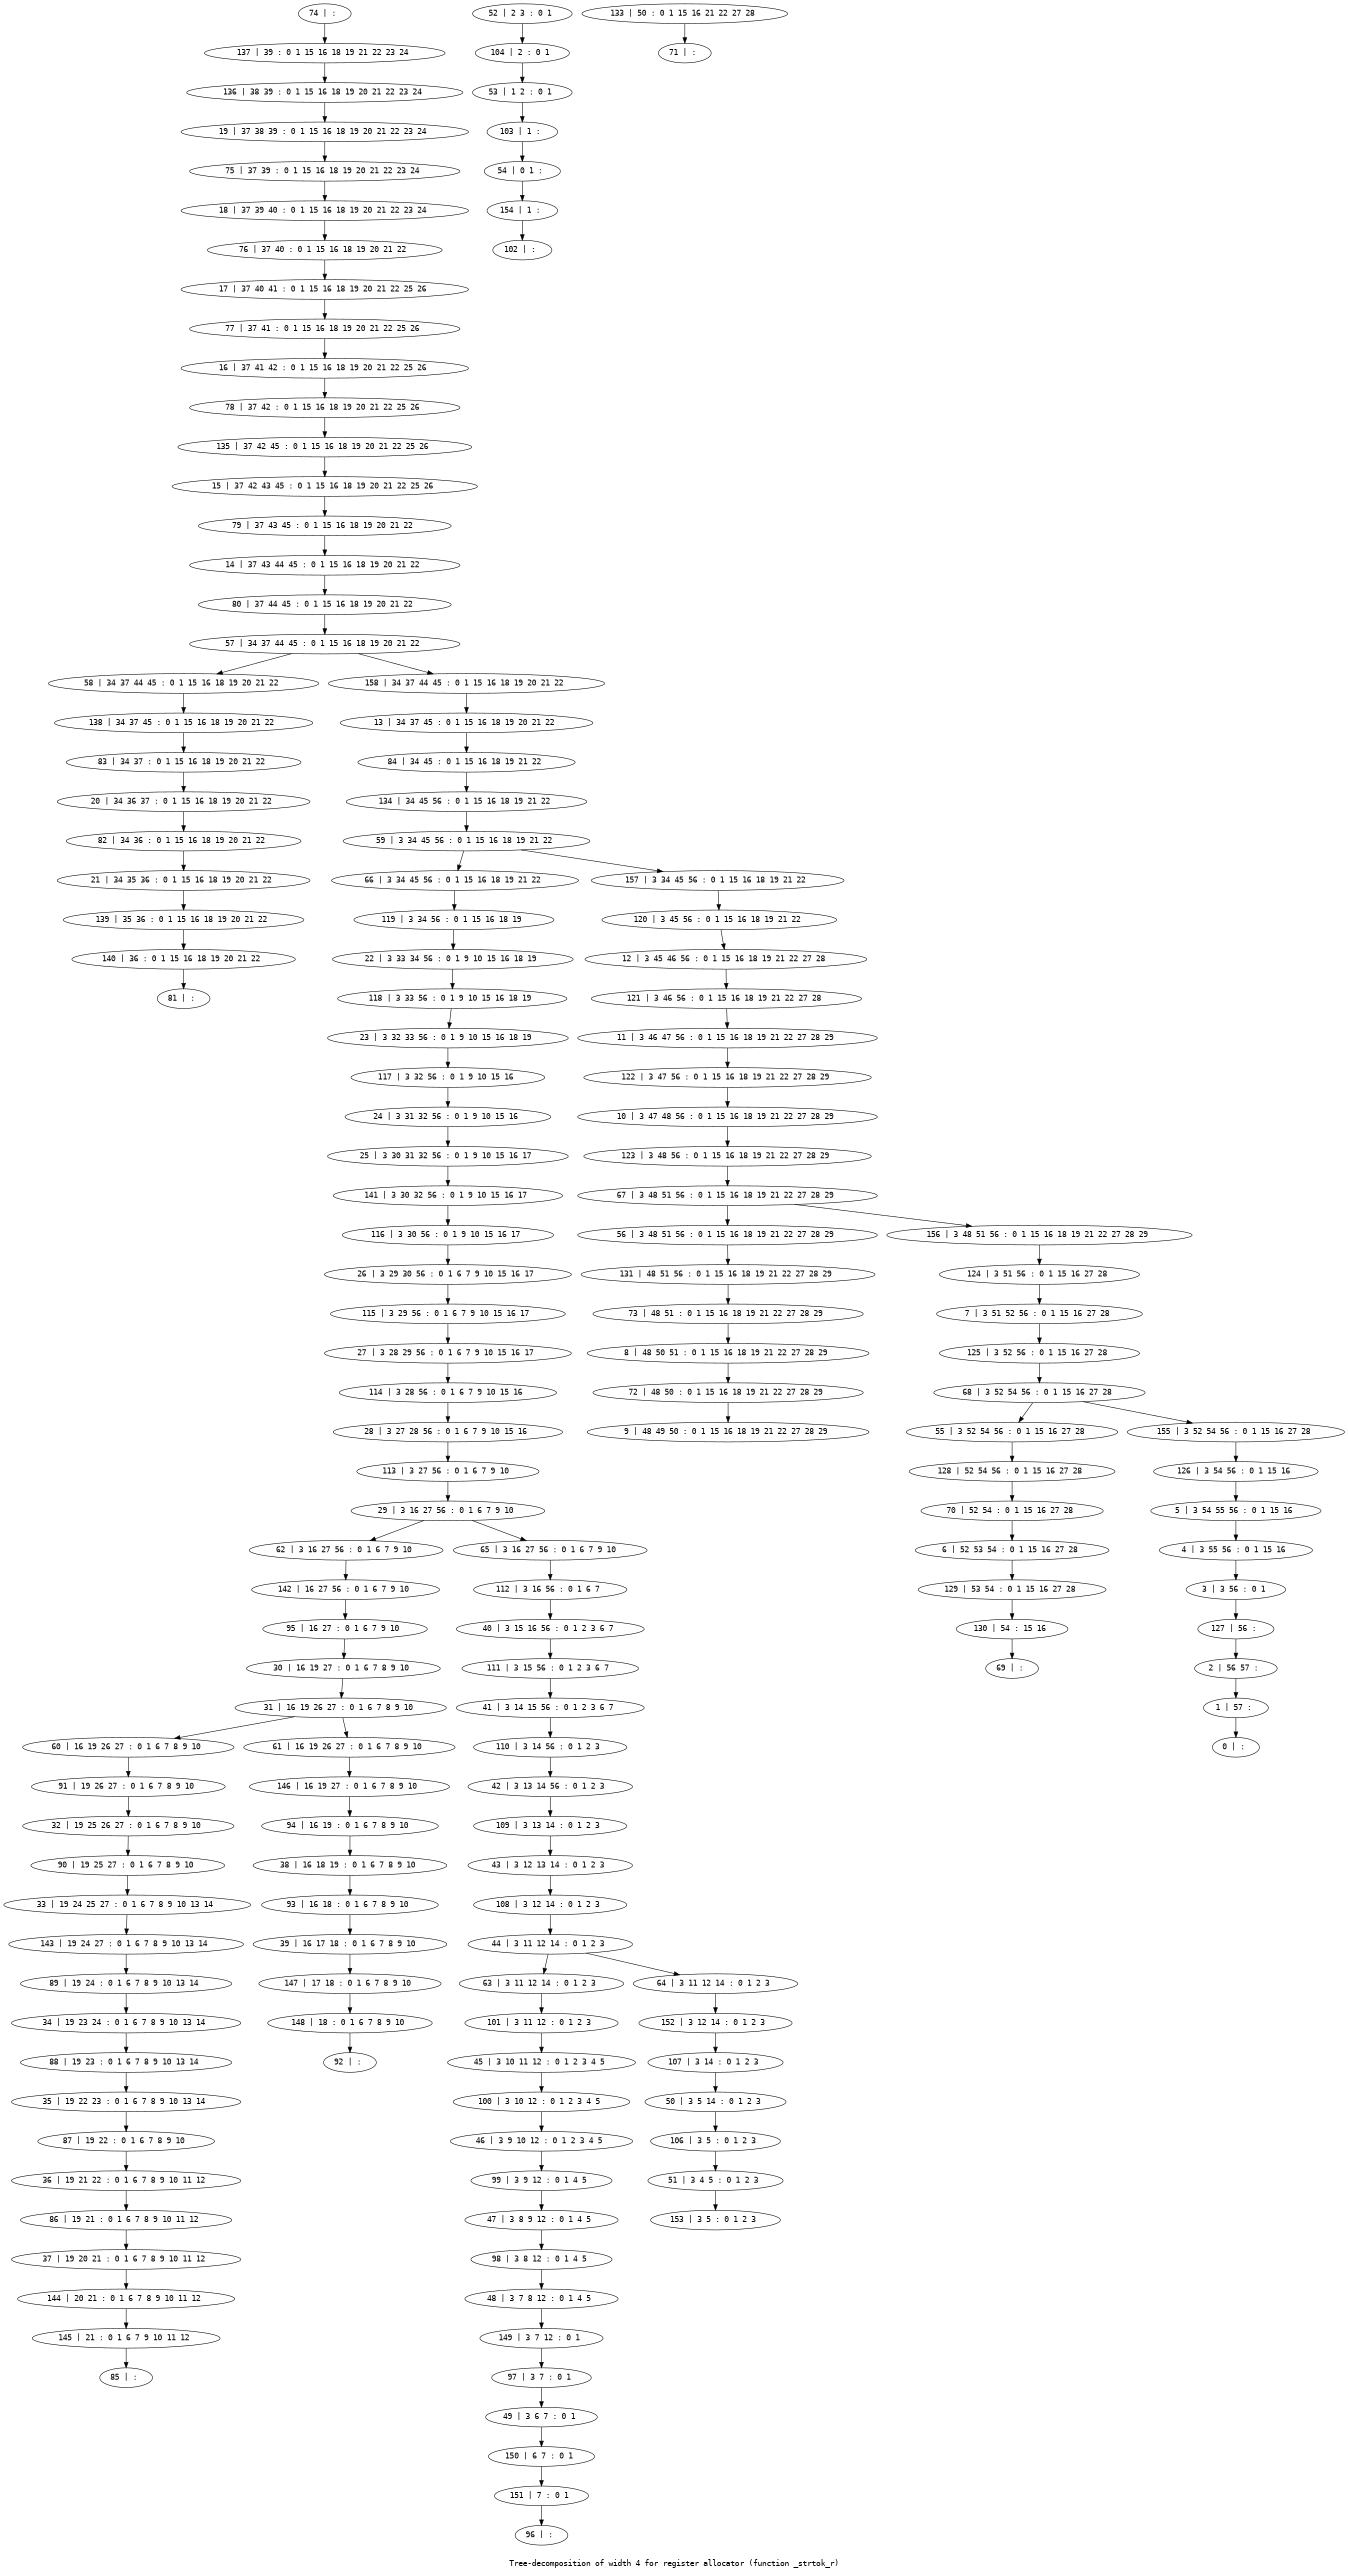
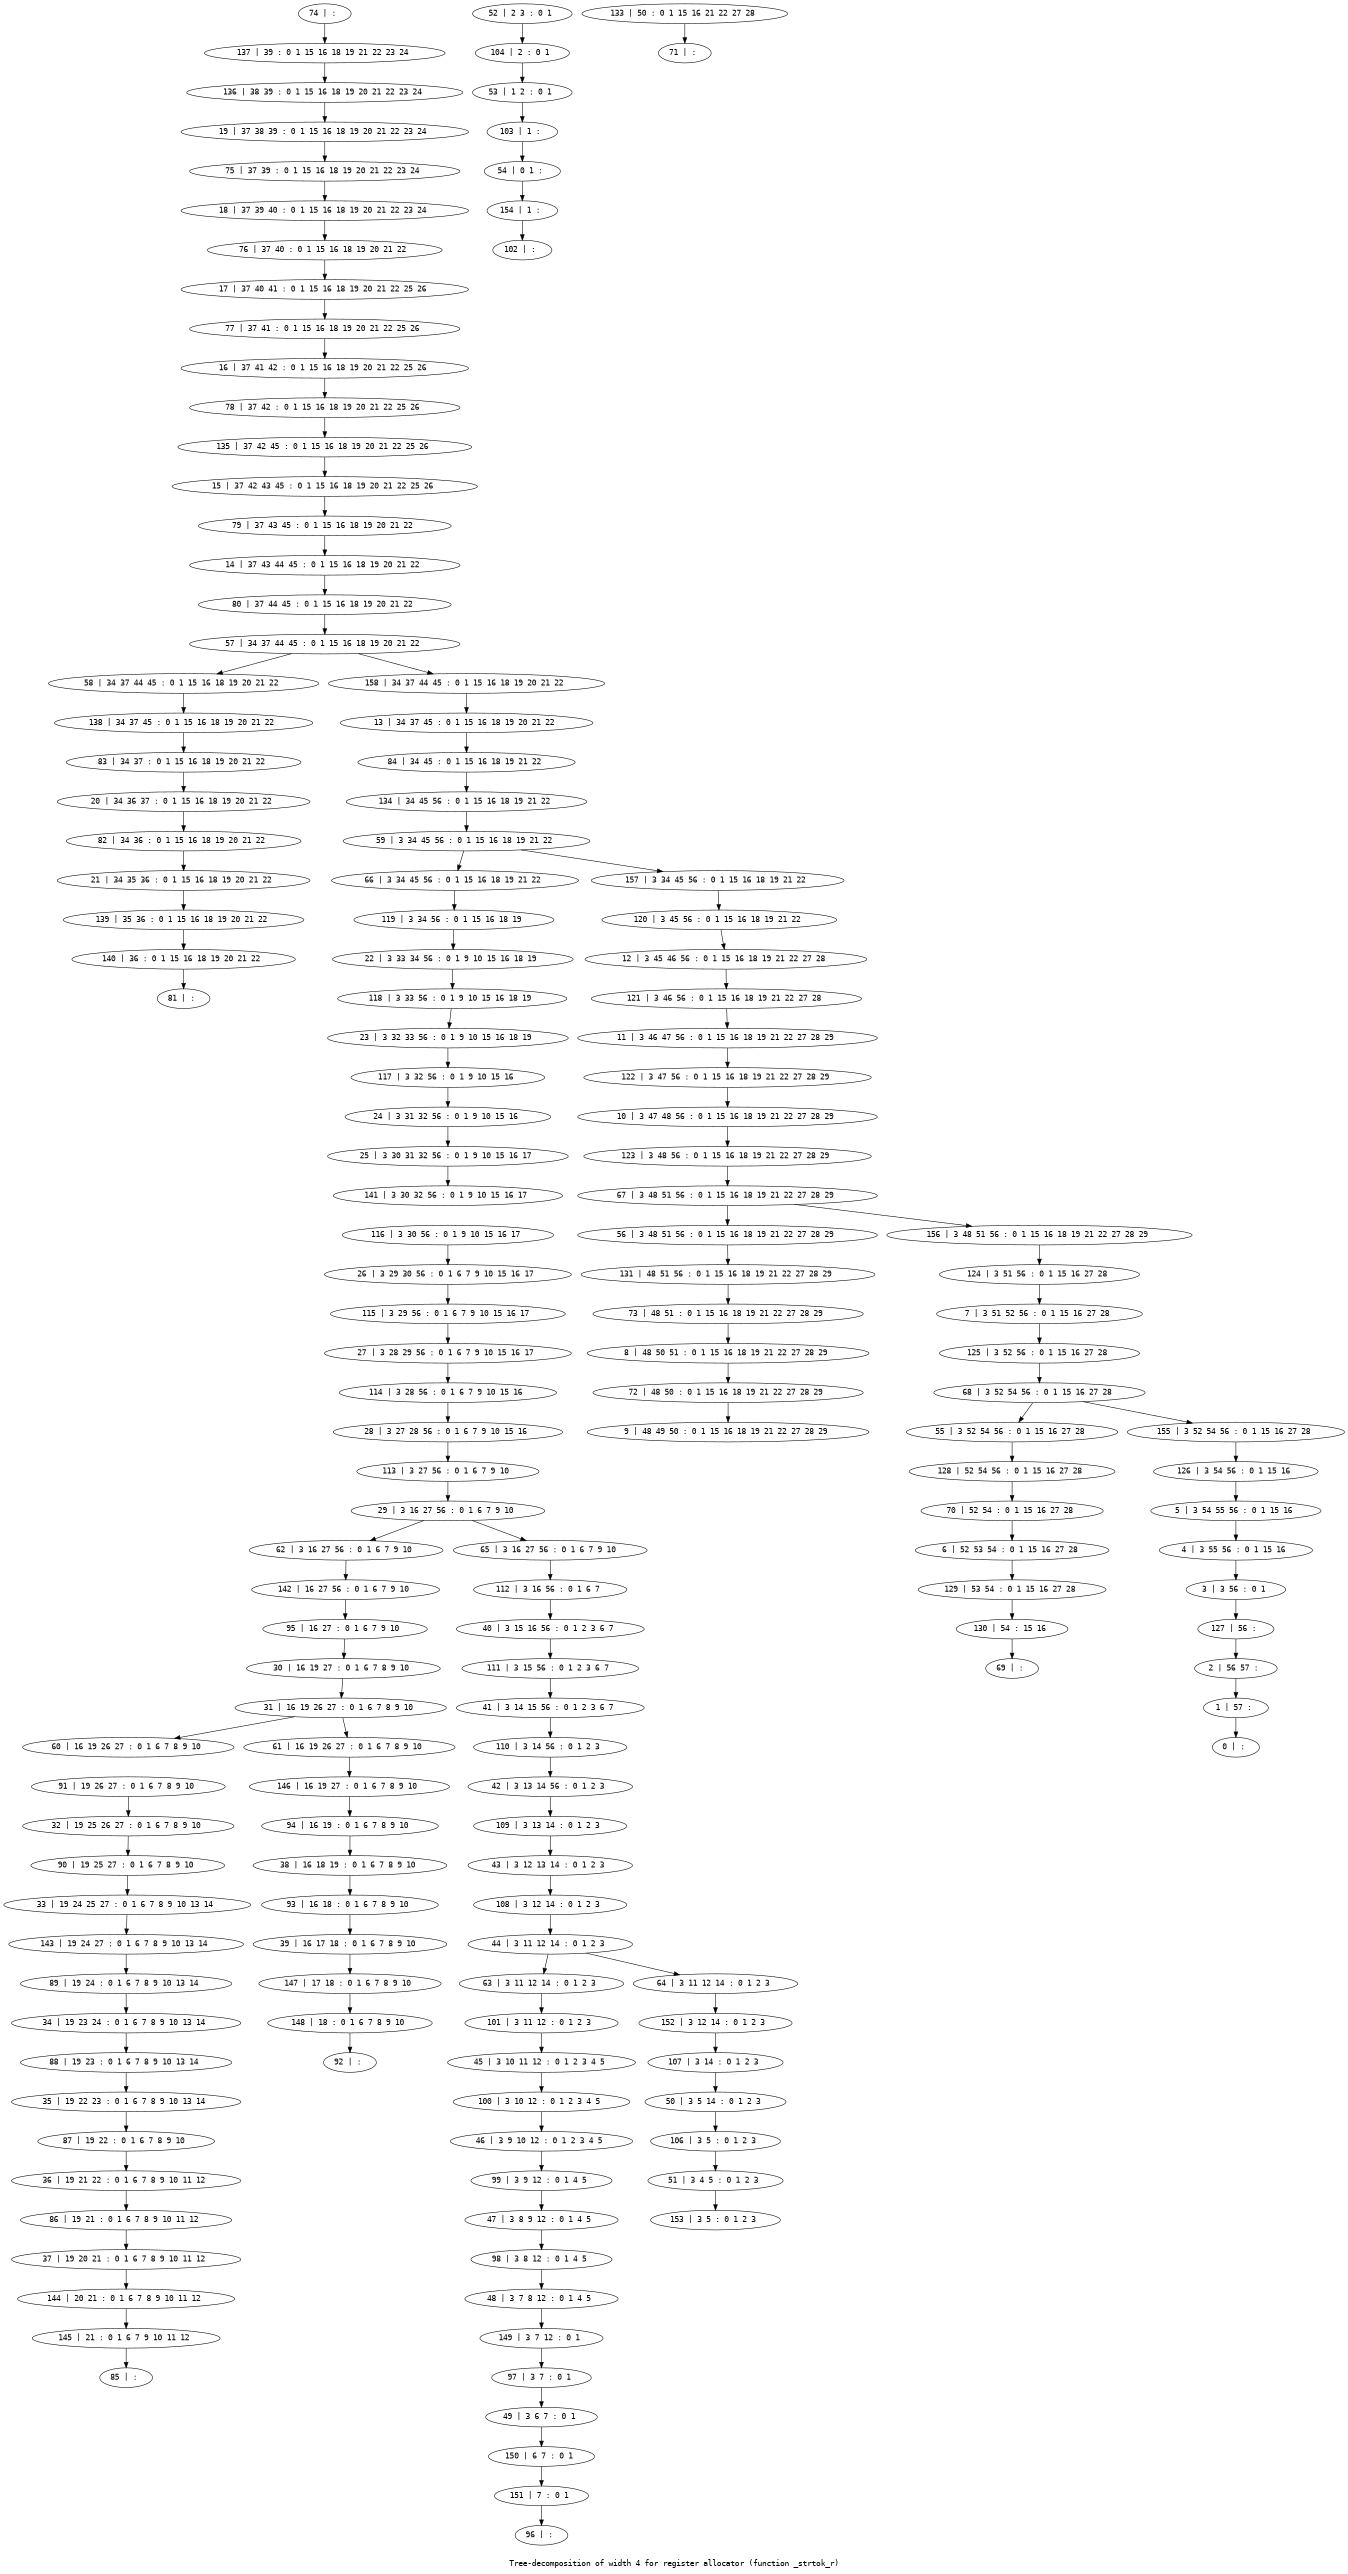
(448, 1213) -> none
(128, 1764) -> none
